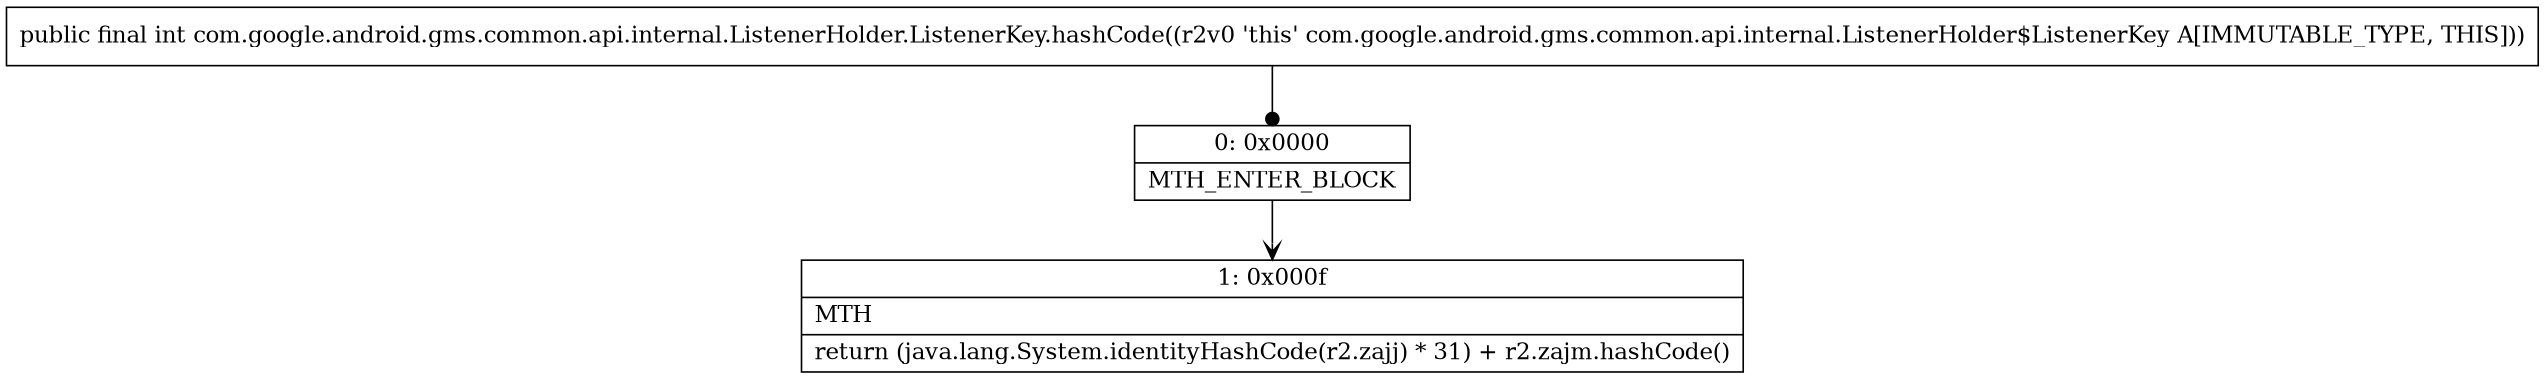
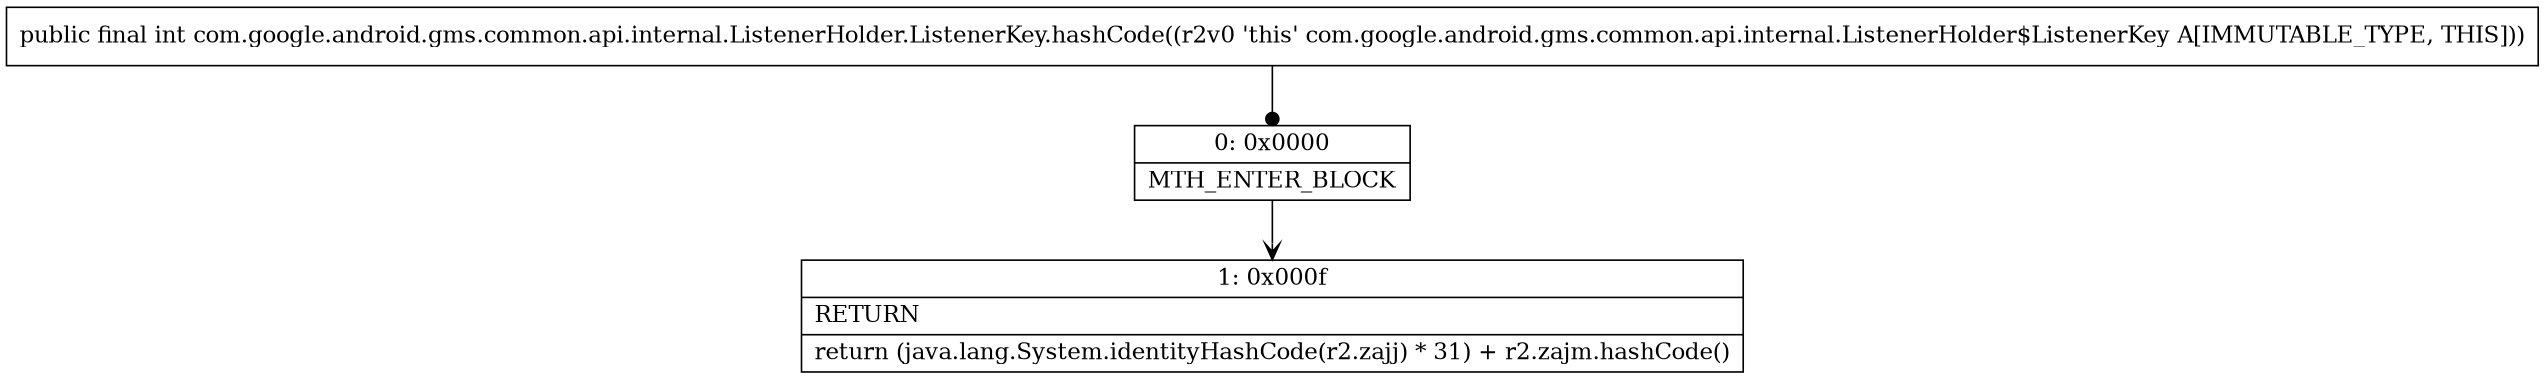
(844, 315) -> (867, 315)
